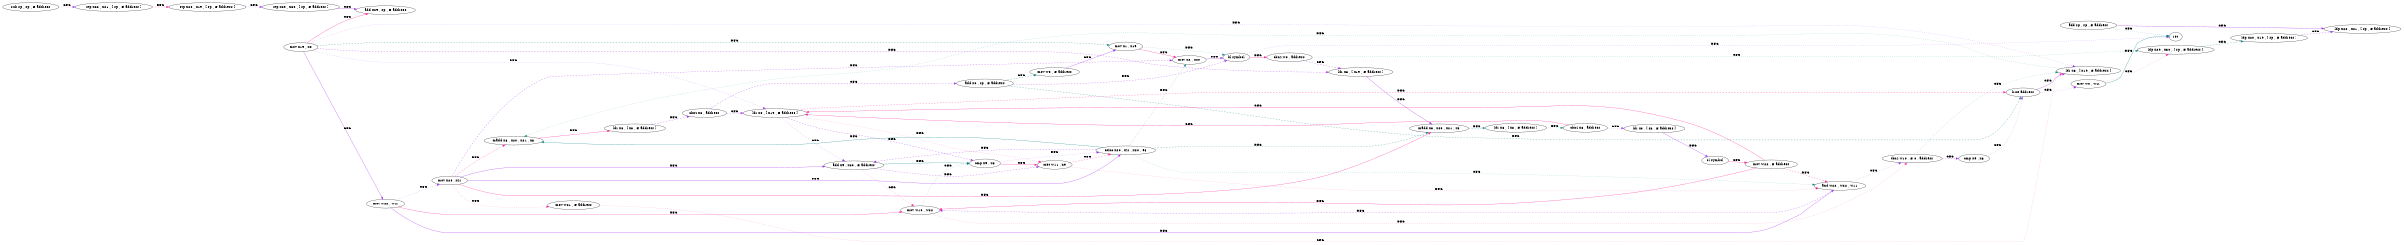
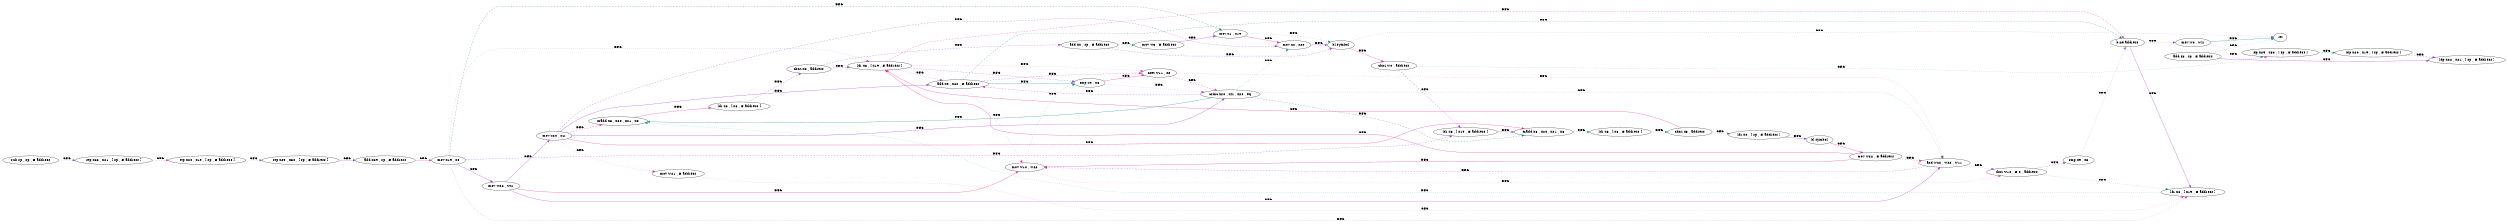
(161, 5) -> (161, 158)
(335, 26) -> (422, 160)
(1522, 139) -> (1535, 22)
(417, 193) -> (527, 162)
